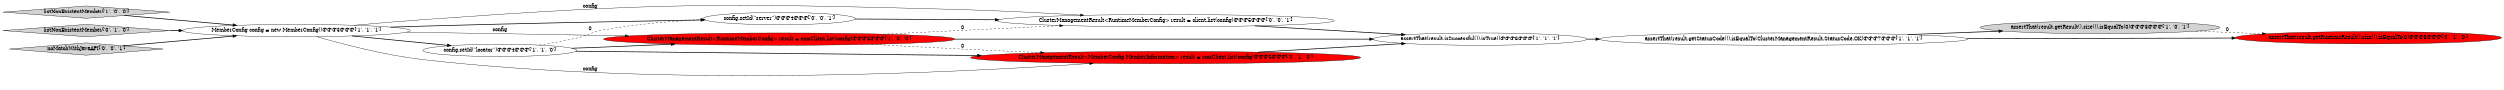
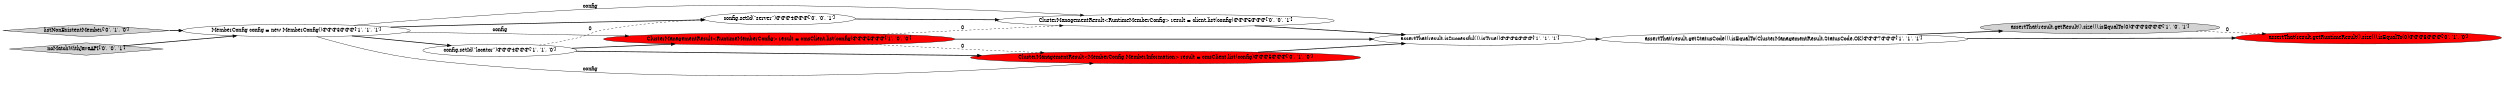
(86, 12) -> none
